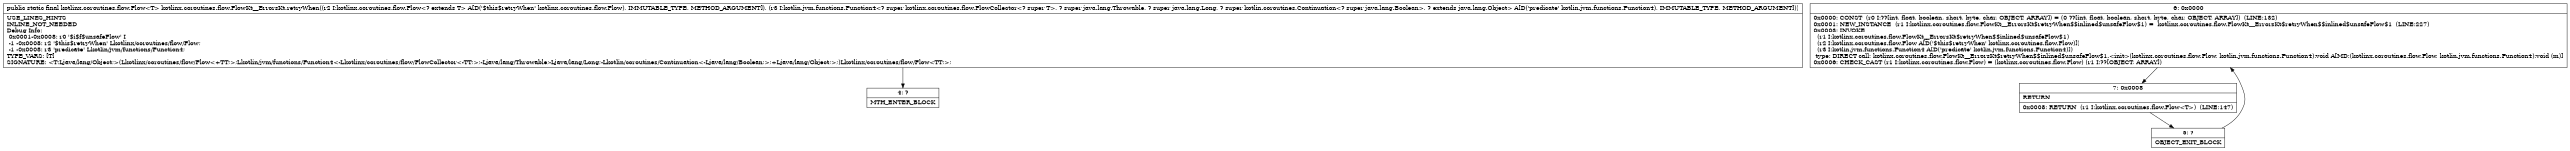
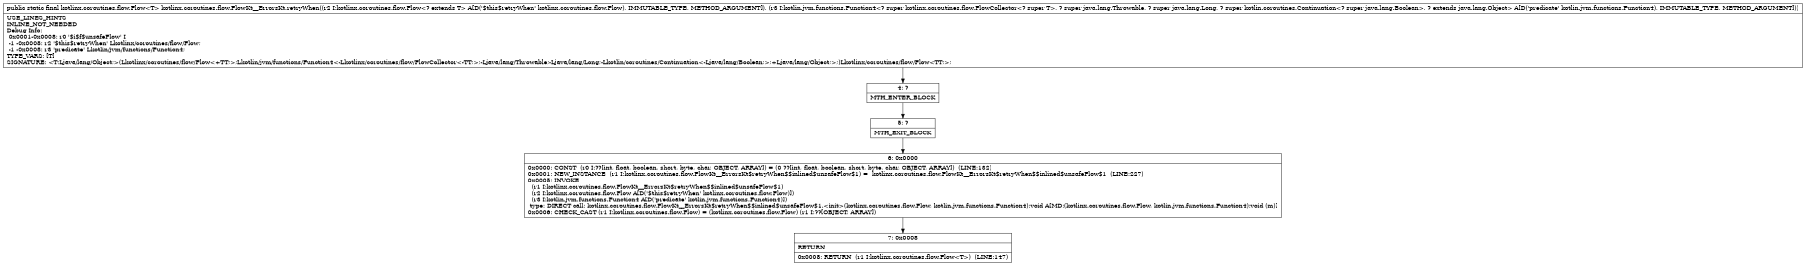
(1841, 31) -> (556, 181)
(2160, 119) -> (903, 108)
(2188, 143) -> (903, 133)
